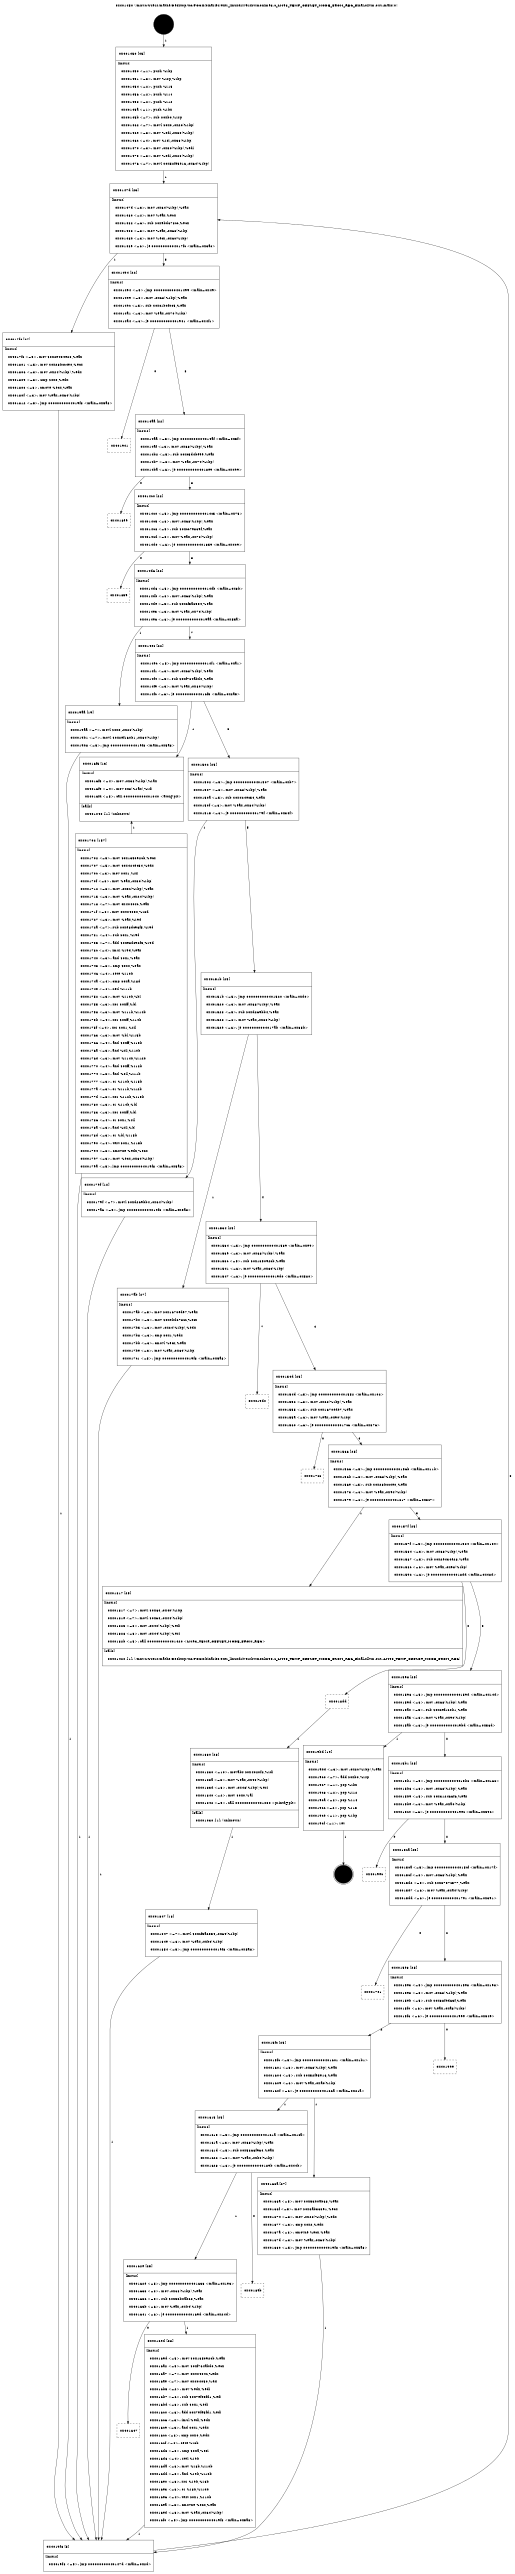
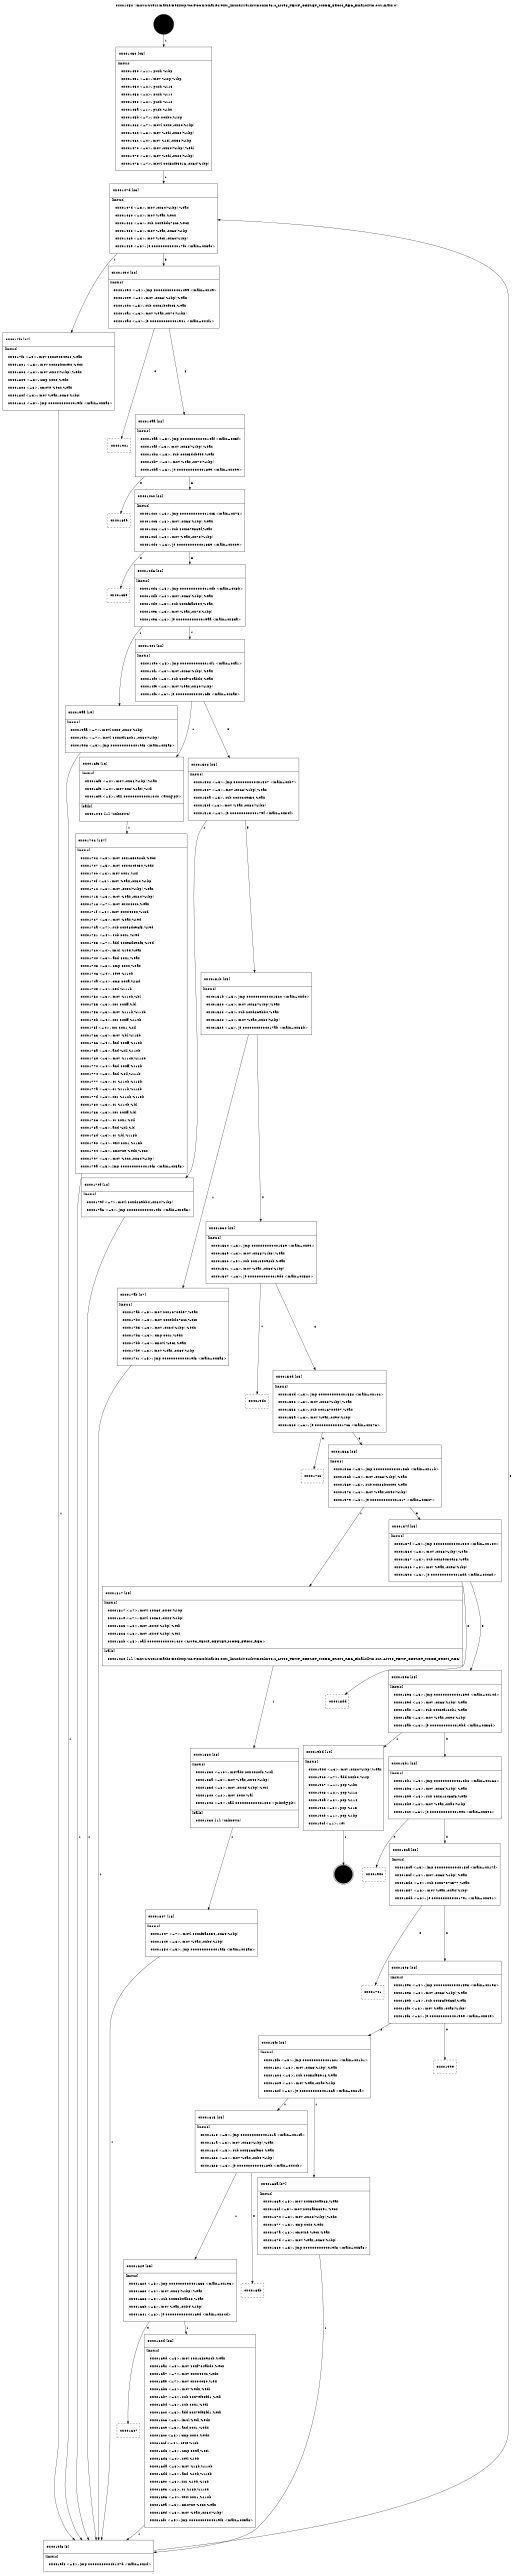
(132, 829) -> (127, 826)
(310, 1727) -> (264, 1706)
